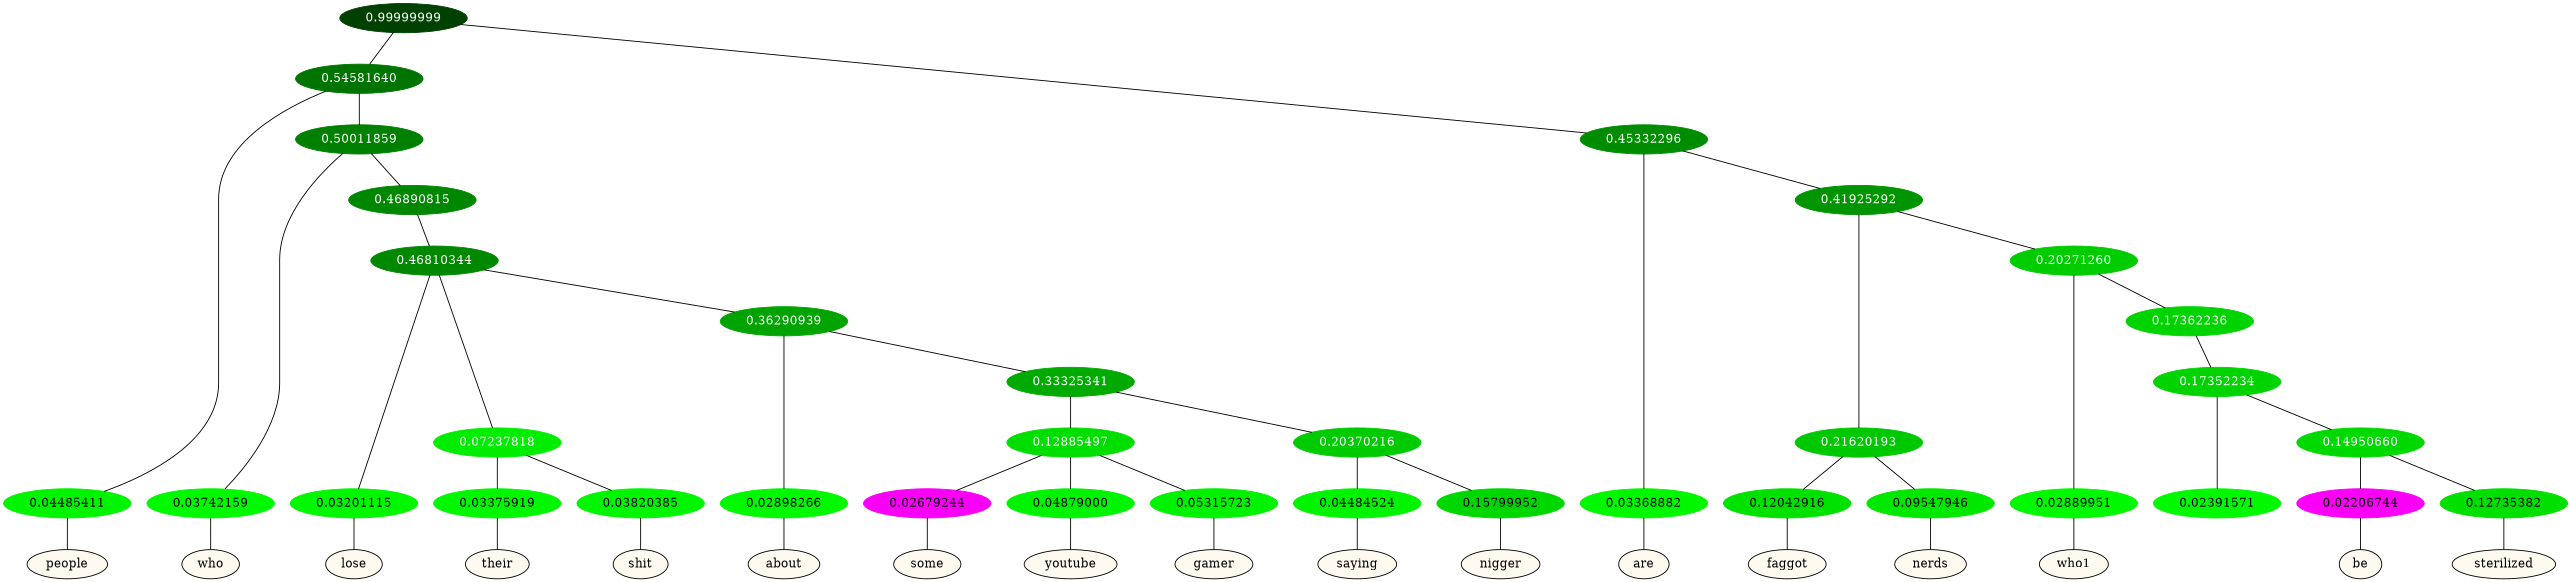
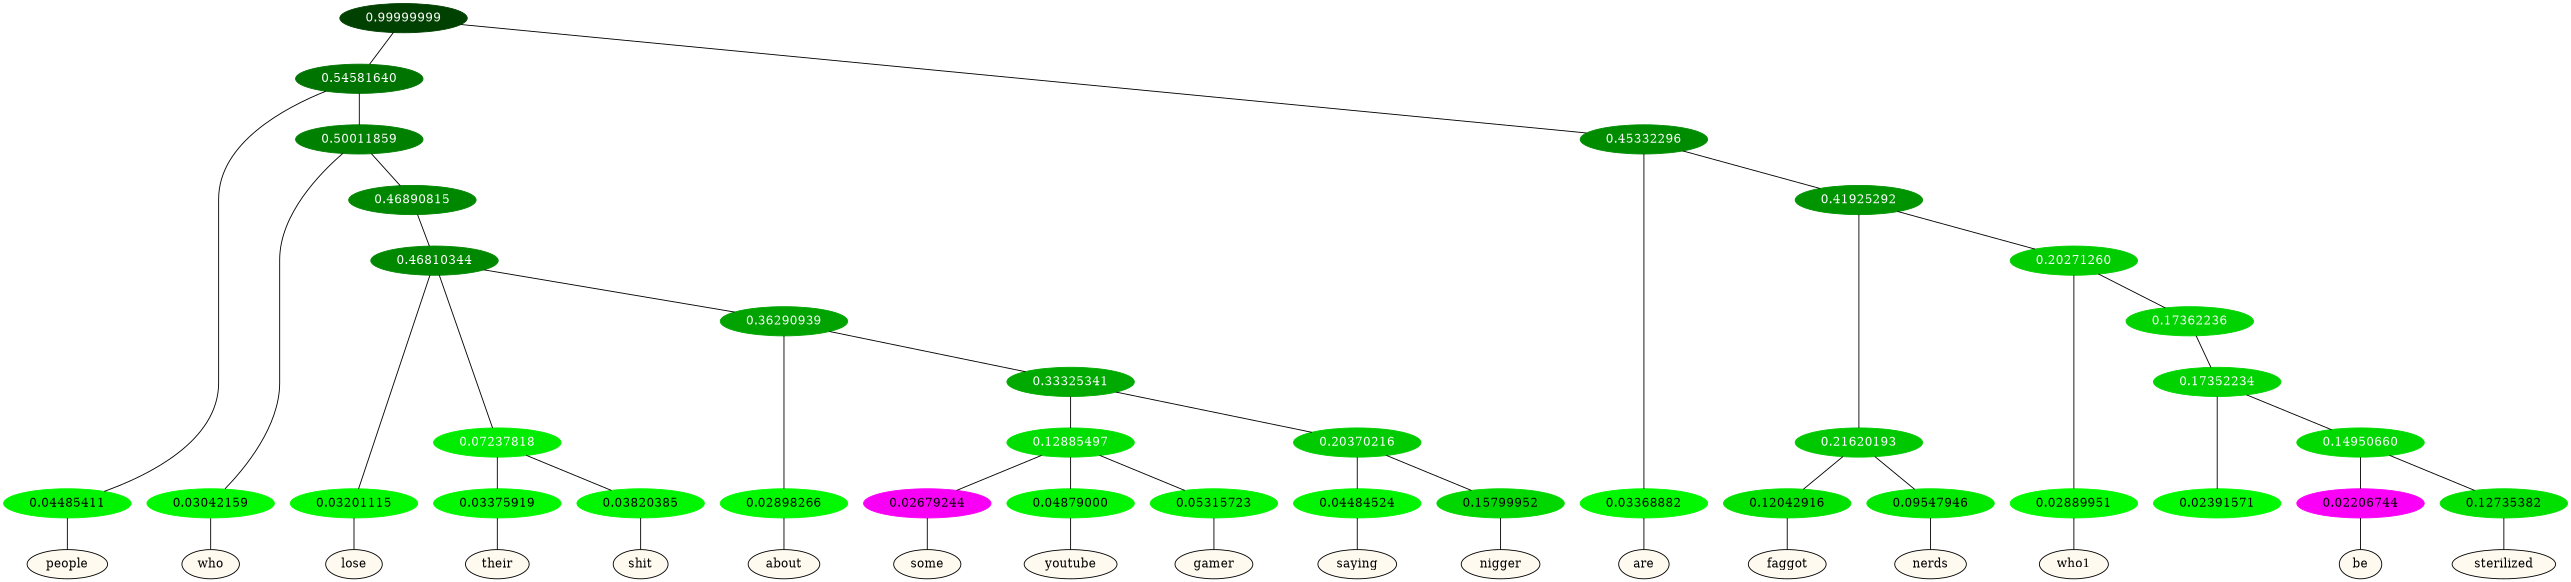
(211, 503) -> (211, 503)
